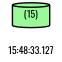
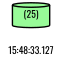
(31, 15) -> (31, 15)
